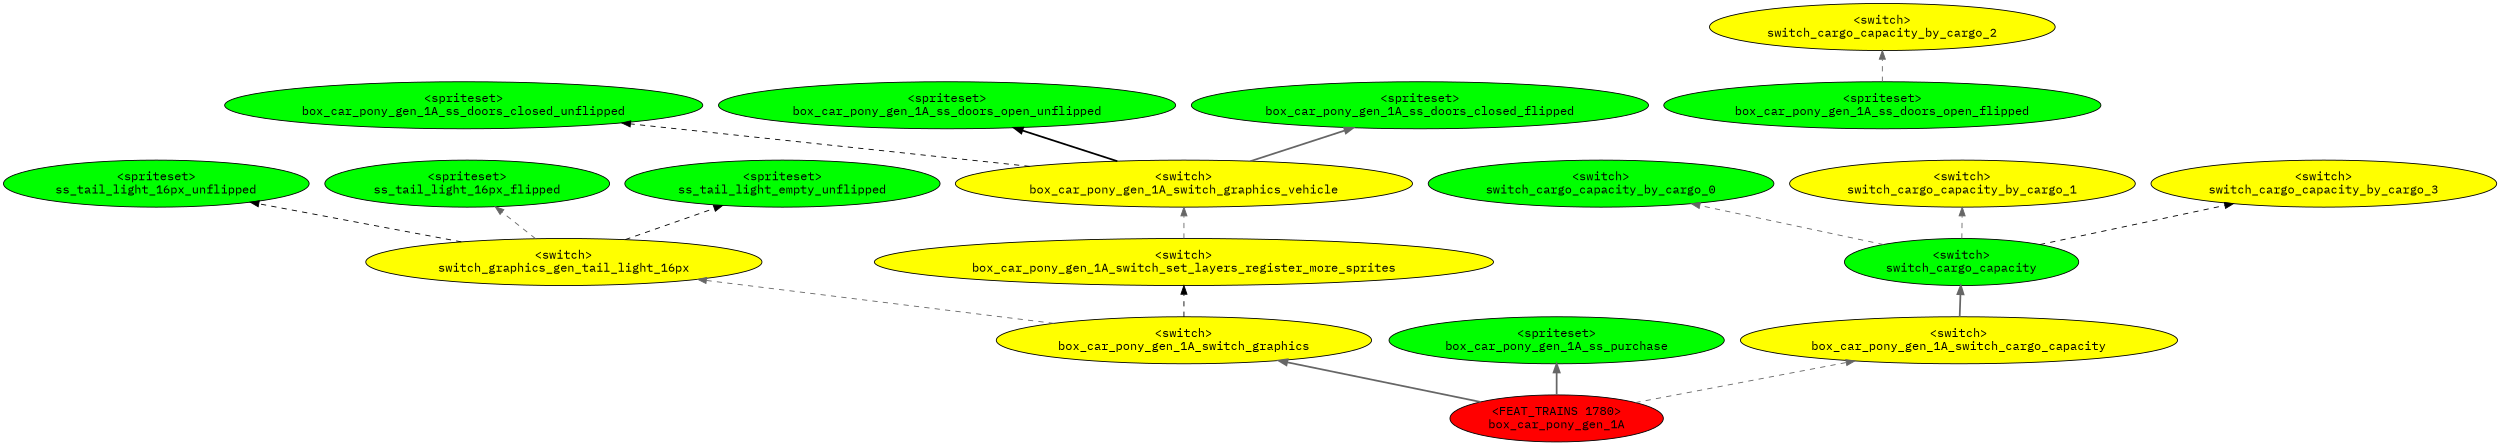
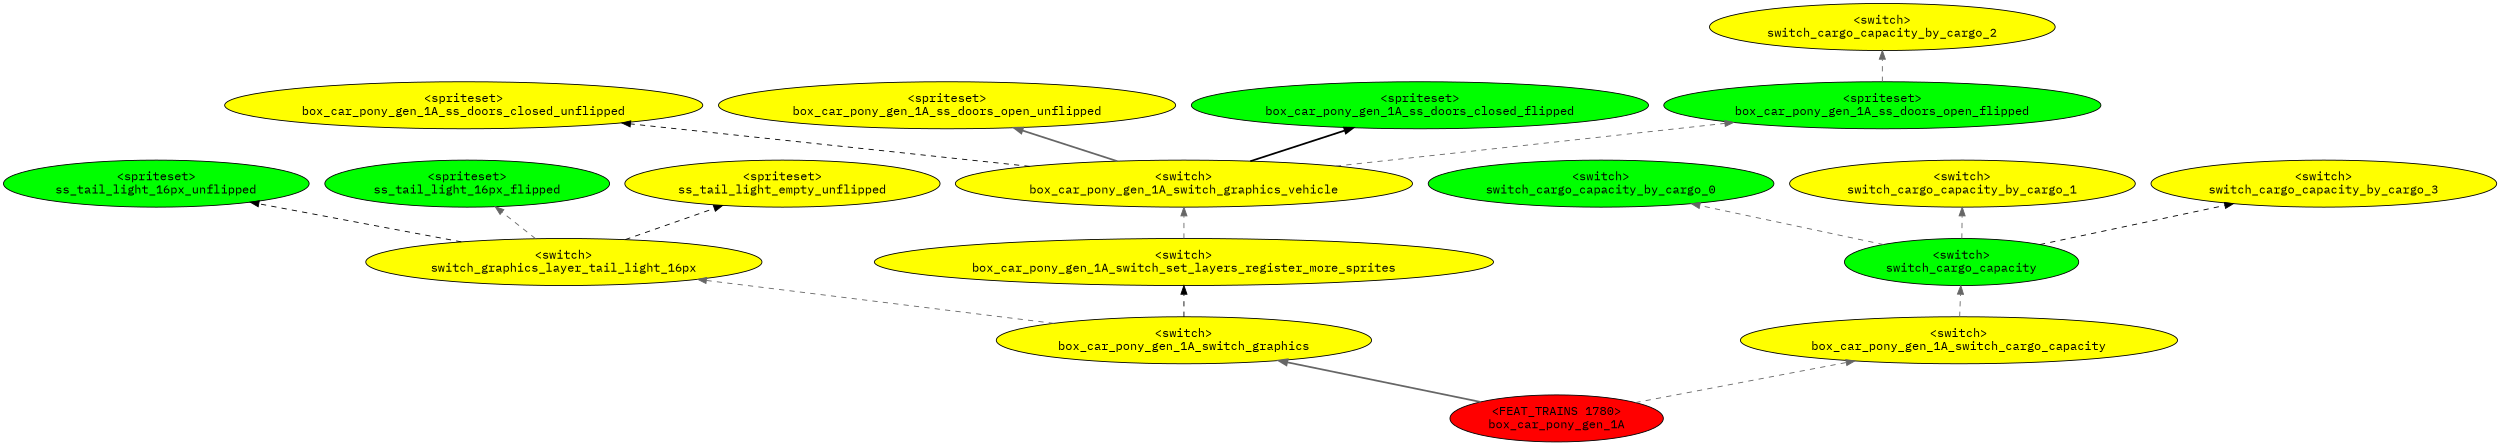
(464, 105) -> (464, 105)
(947, 105) -> (947, 105)
none -> (1530, 145)
(1070, 146) -> (1070, 146)
(1297, 146) -> (1297, 146)
(782, 184) -> (782, 184)
(564, 262) -> (564, 262)
(1960, 306) -> (1960, 306)
(1557, 340) -> none
